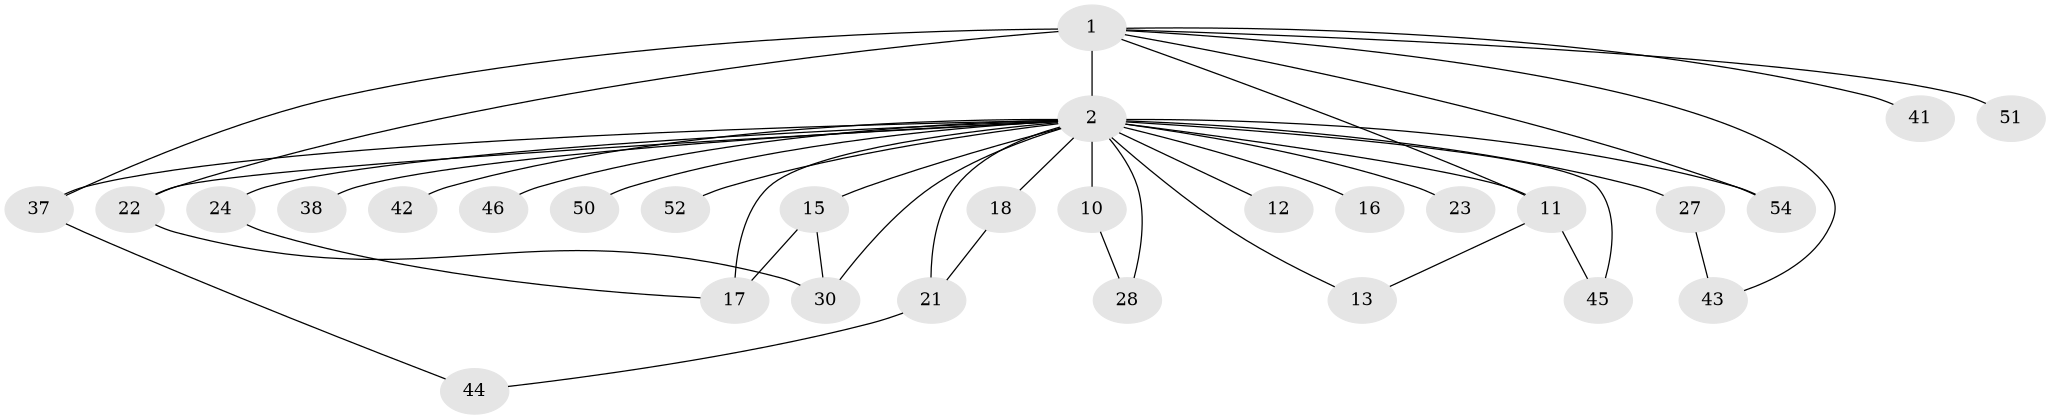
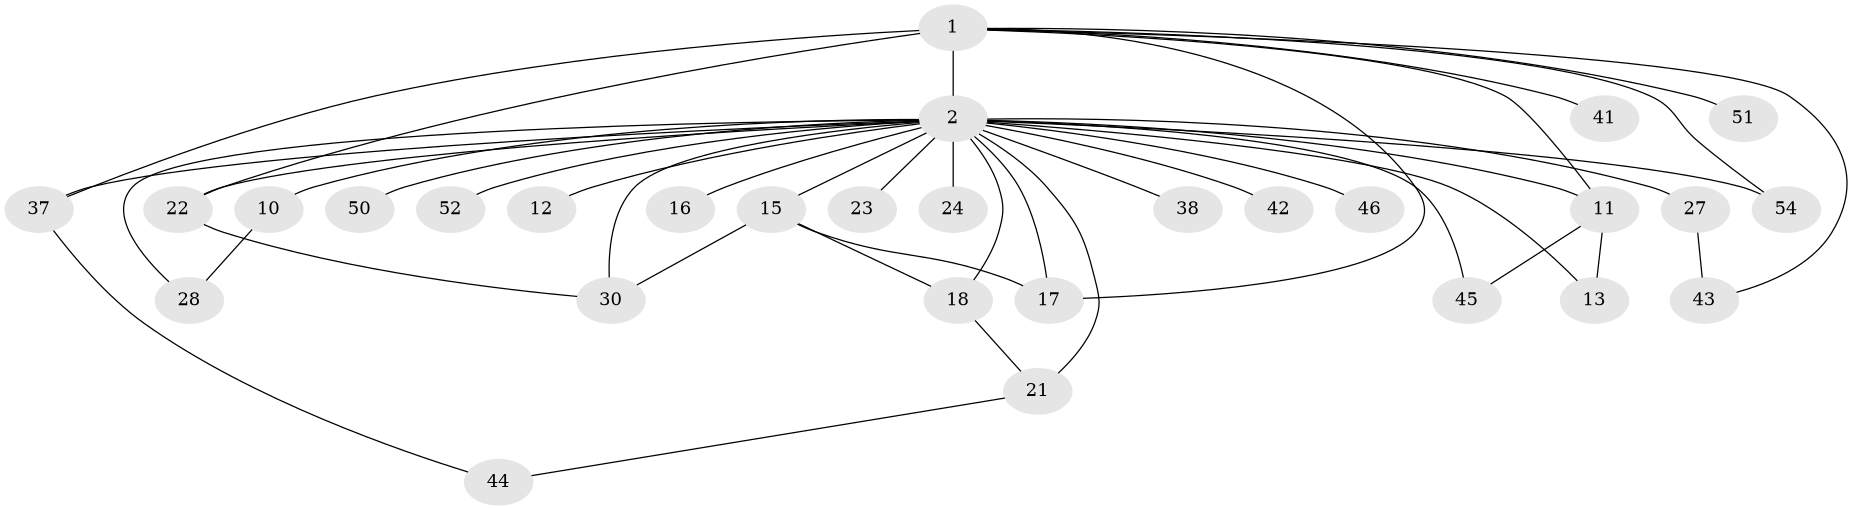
none -> (865, 255)
(471, 275) -> (1339, 117)
